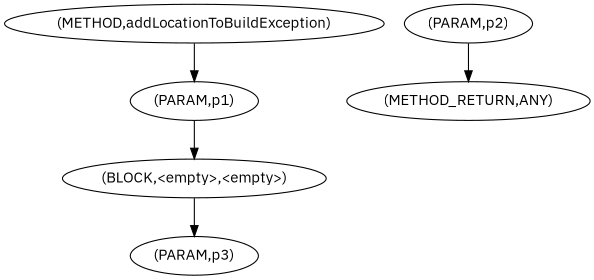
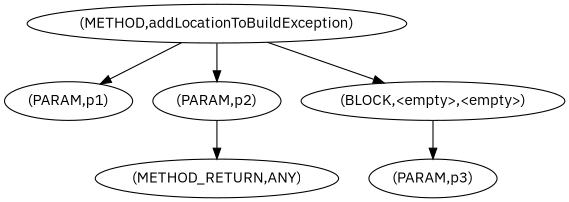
none -> (217, 57)
(194, 134) -> (321, 61)
